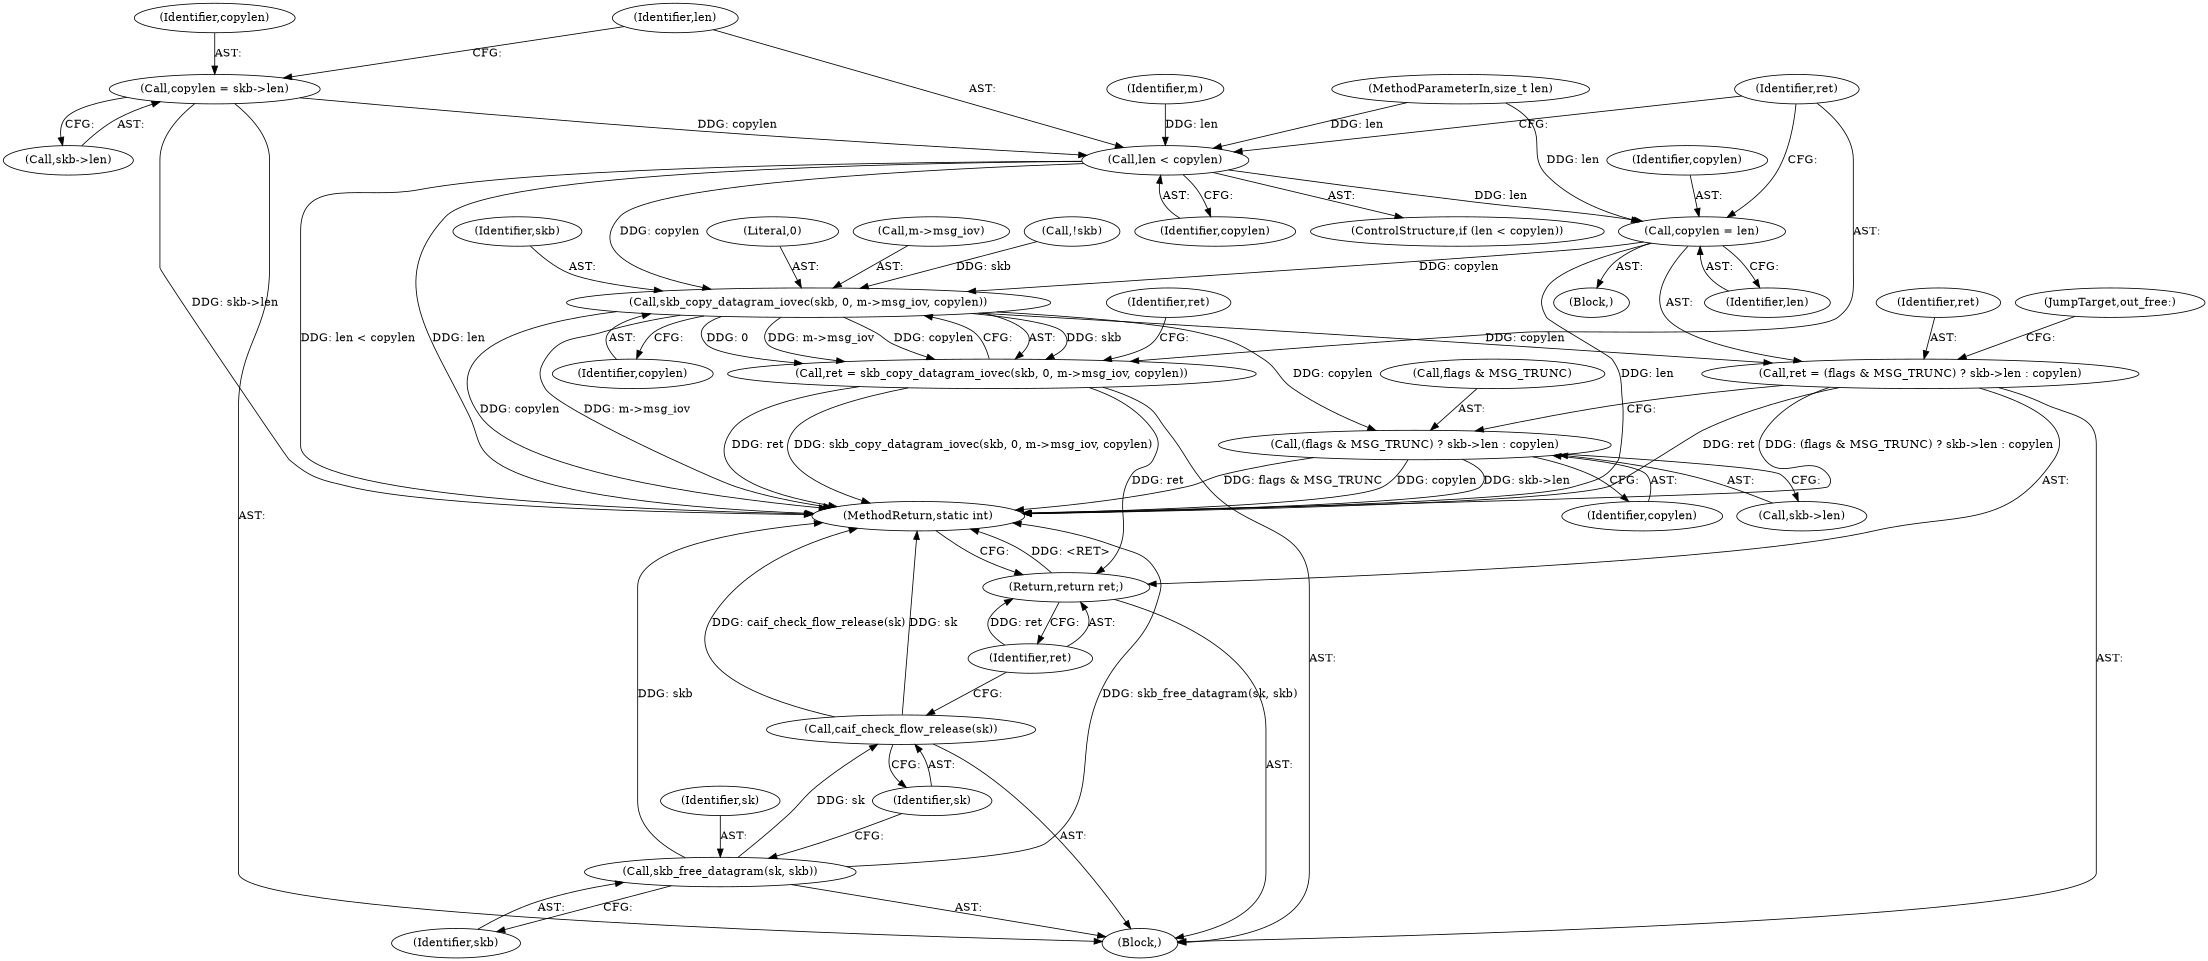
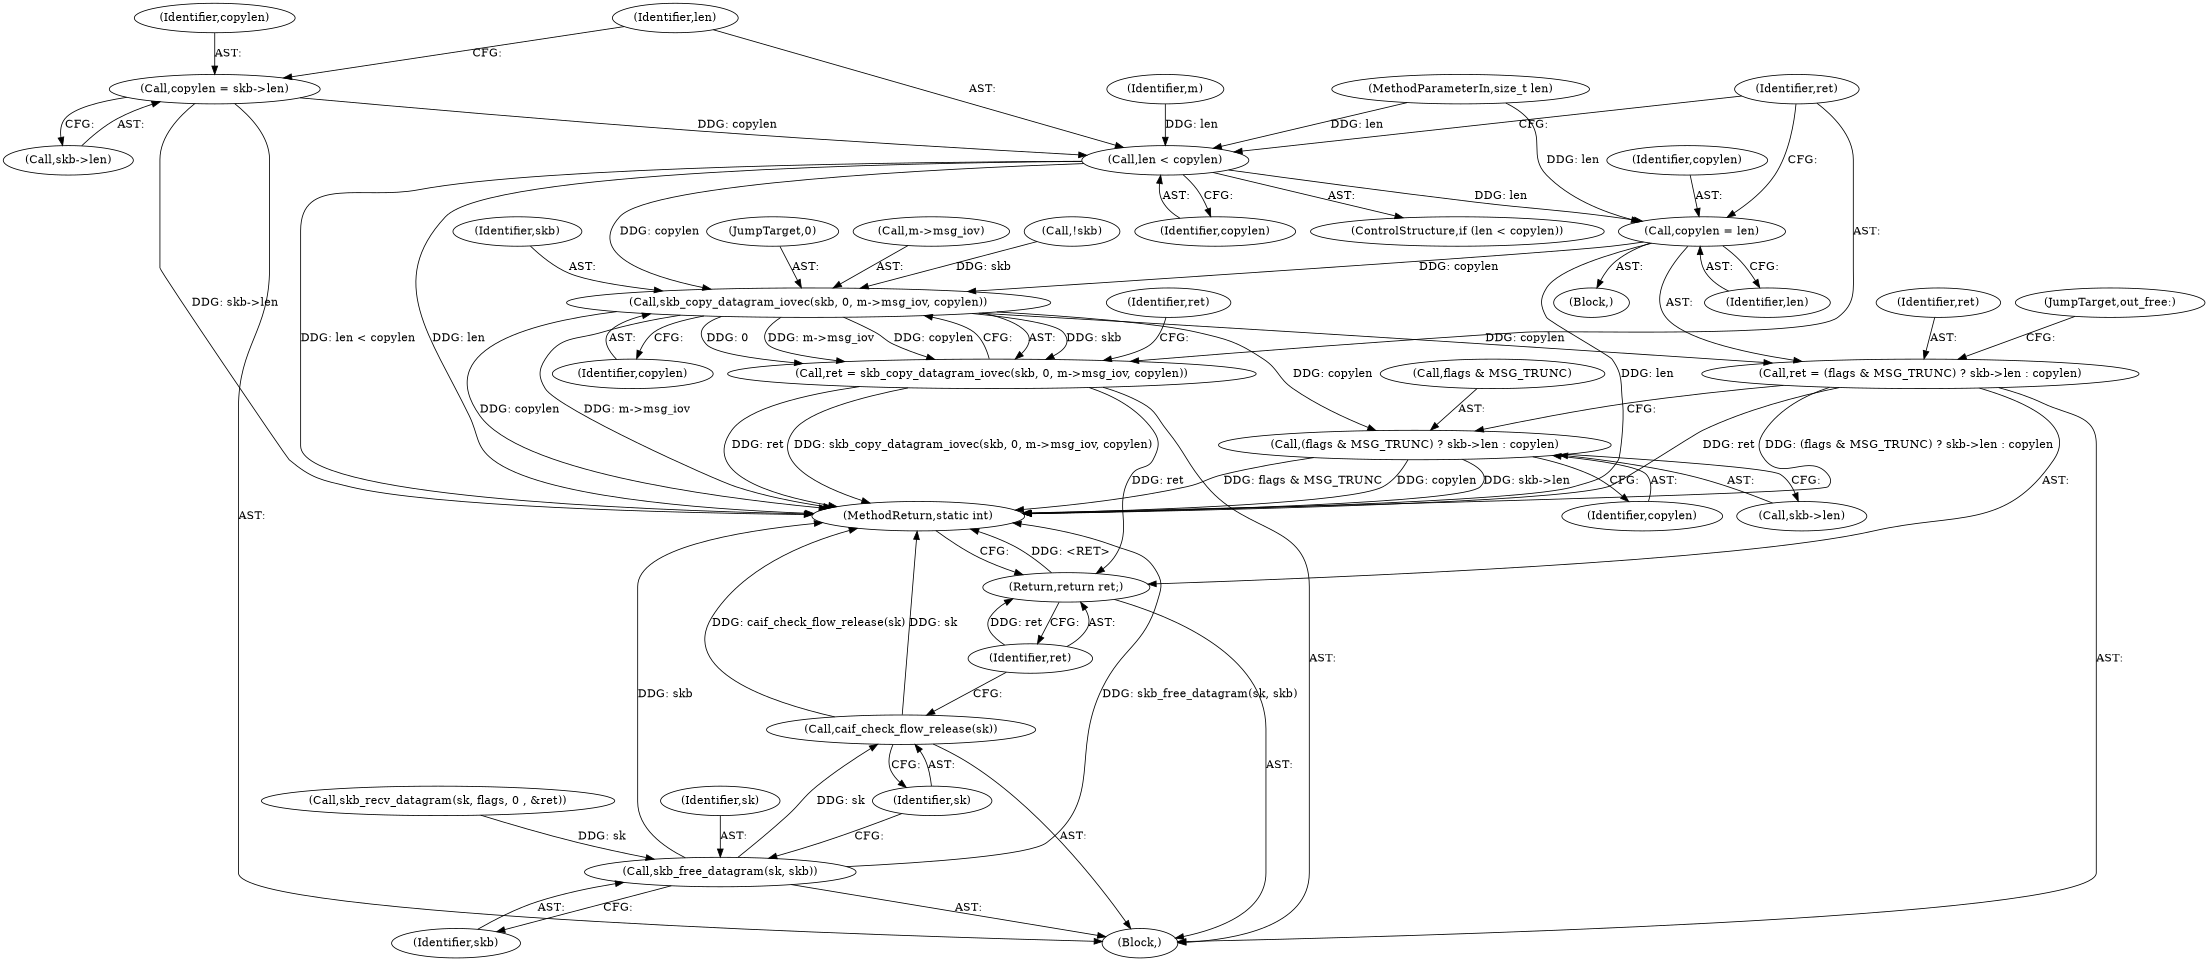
(773, 232) -> (773, 232)
none -> (438, 801)
